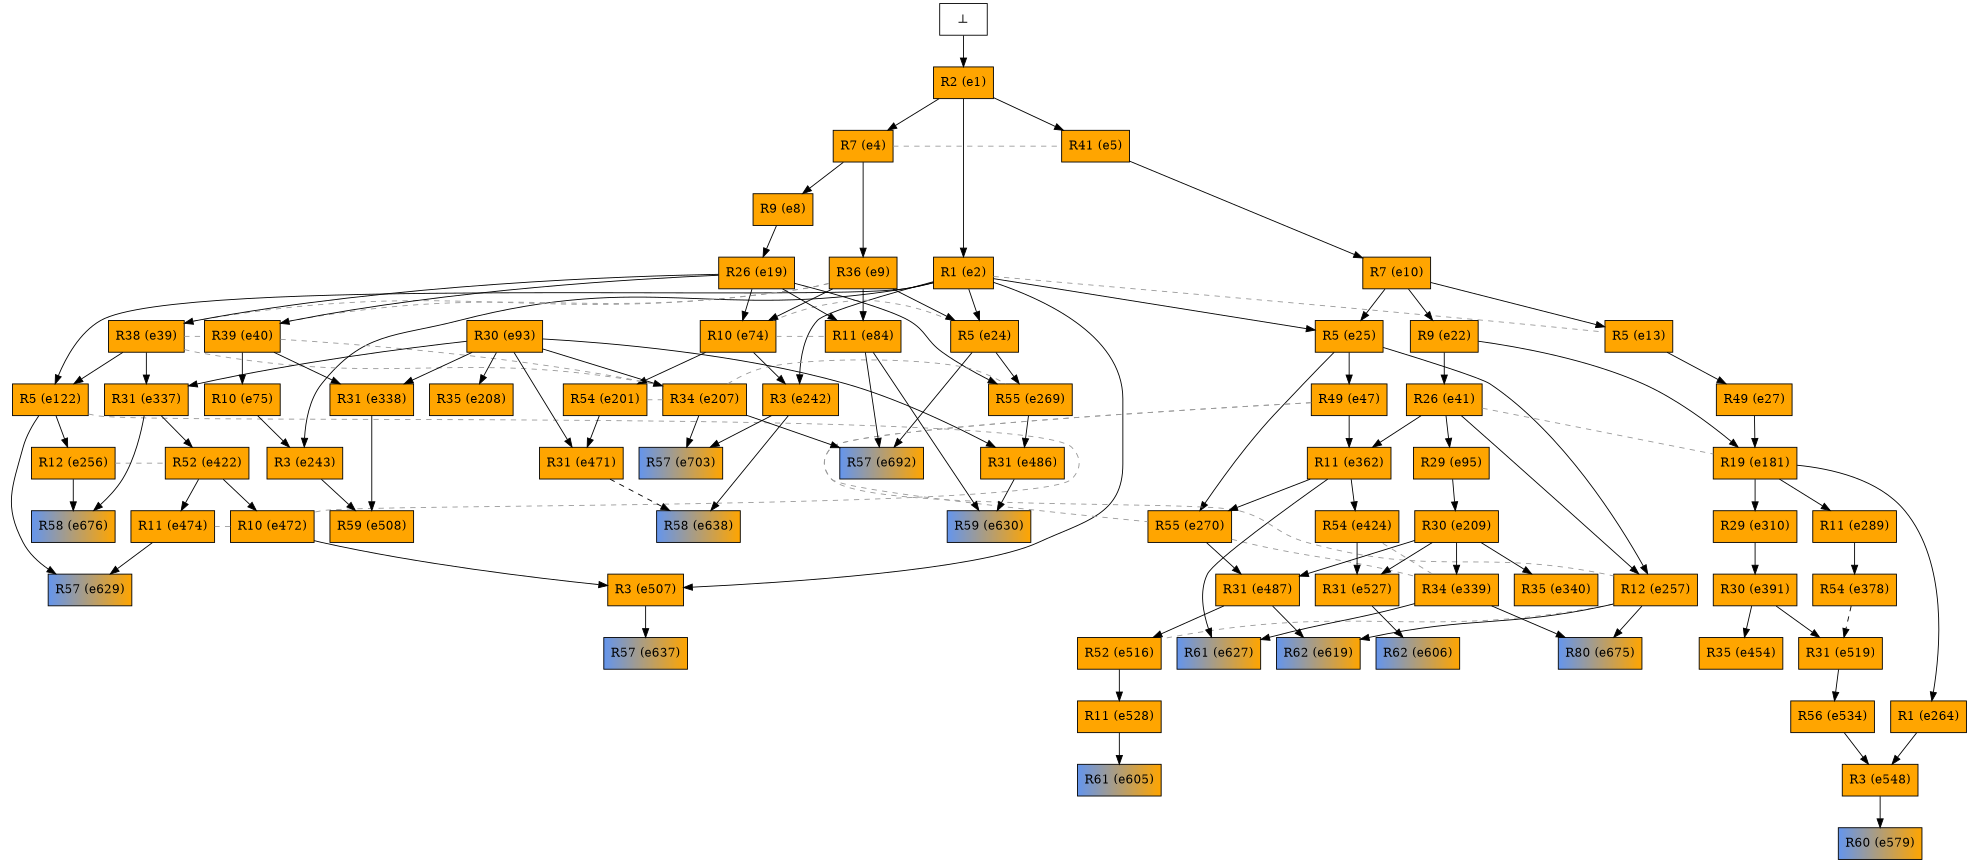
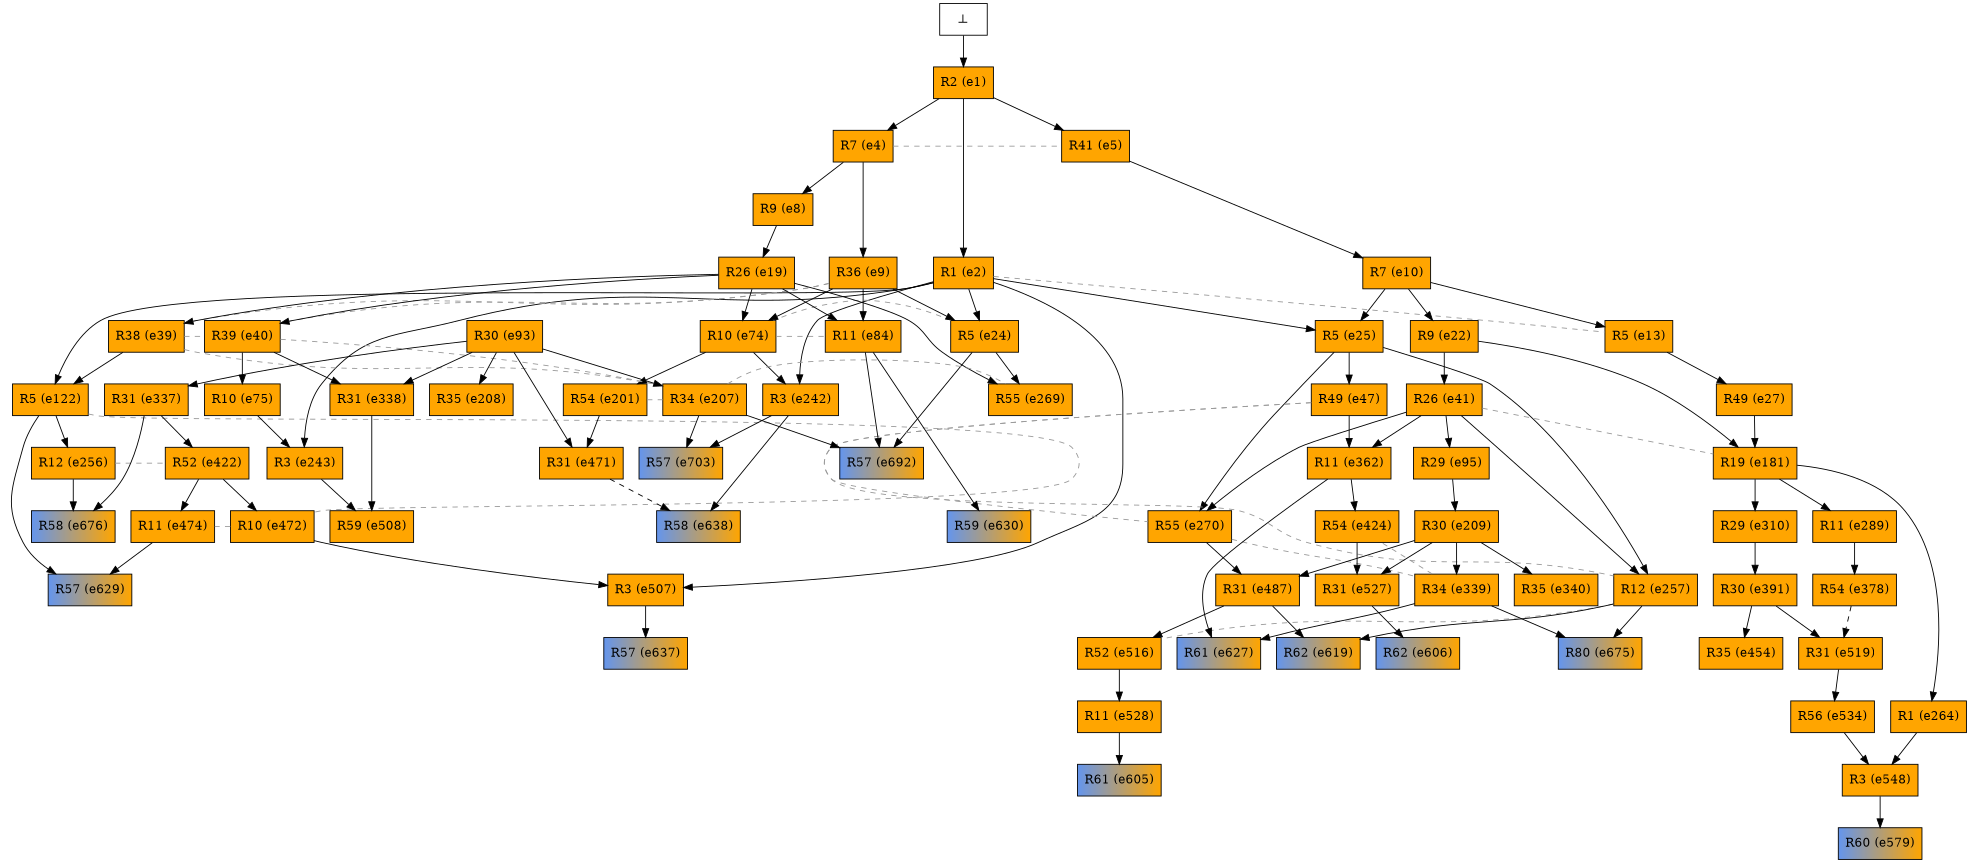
(146, 364) -> none
(1023, 463) -> none
(1274, 493) -> (1304, 445)
